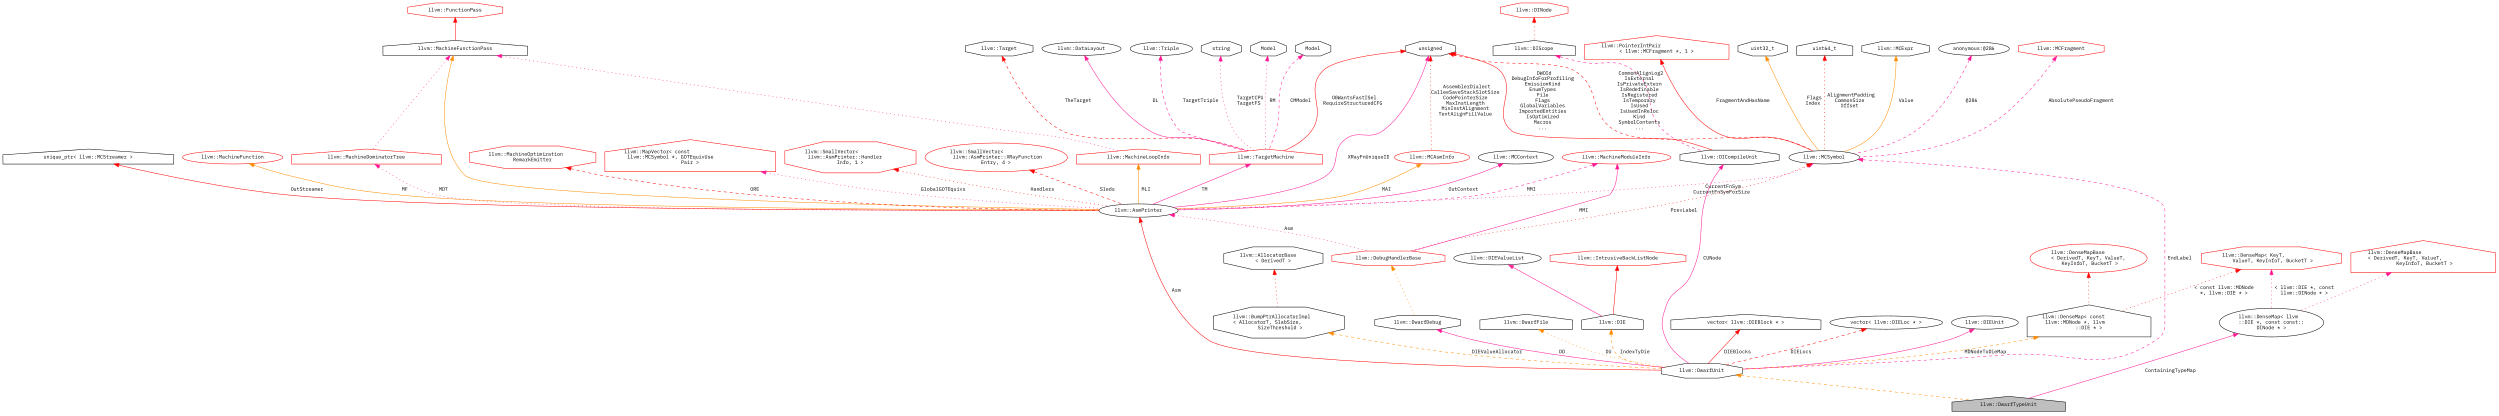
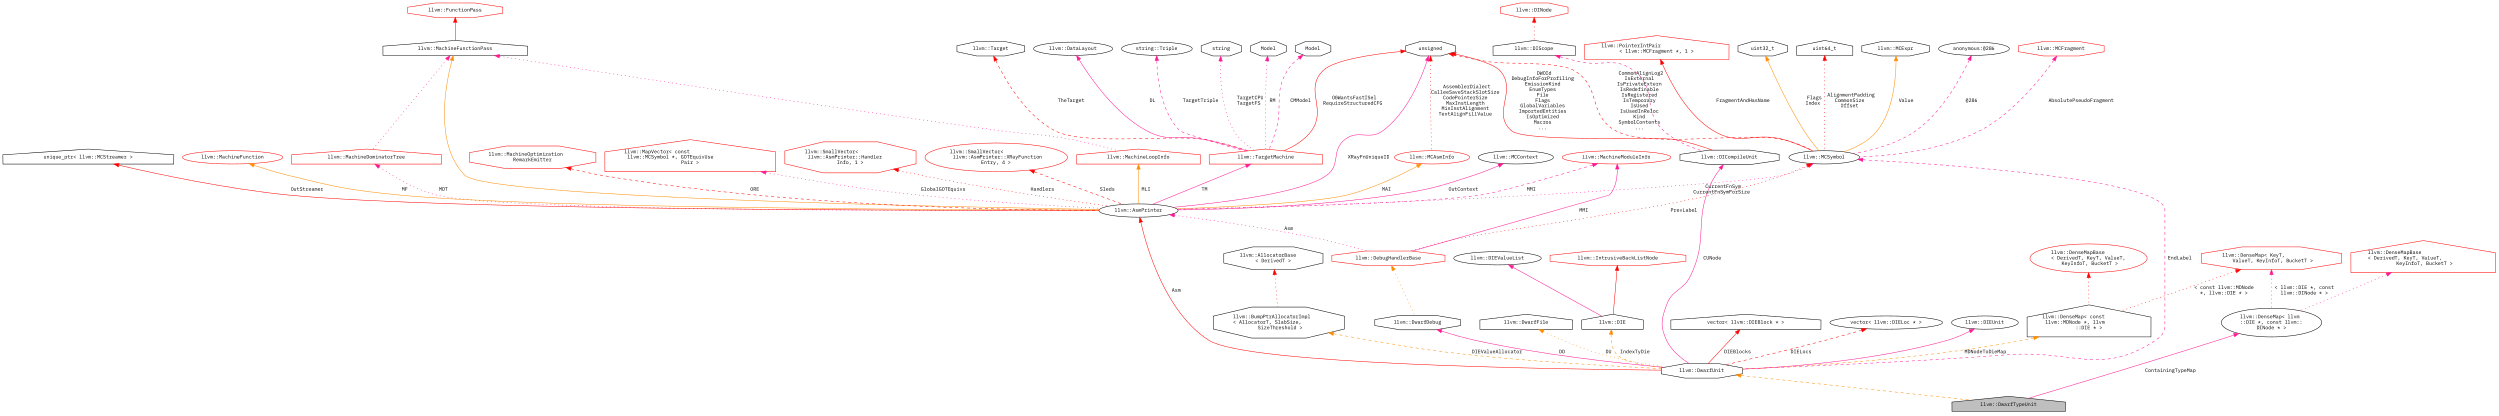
(1161, 49) -> (1157, 49)
(2272, 323) -> (2272, 323)
